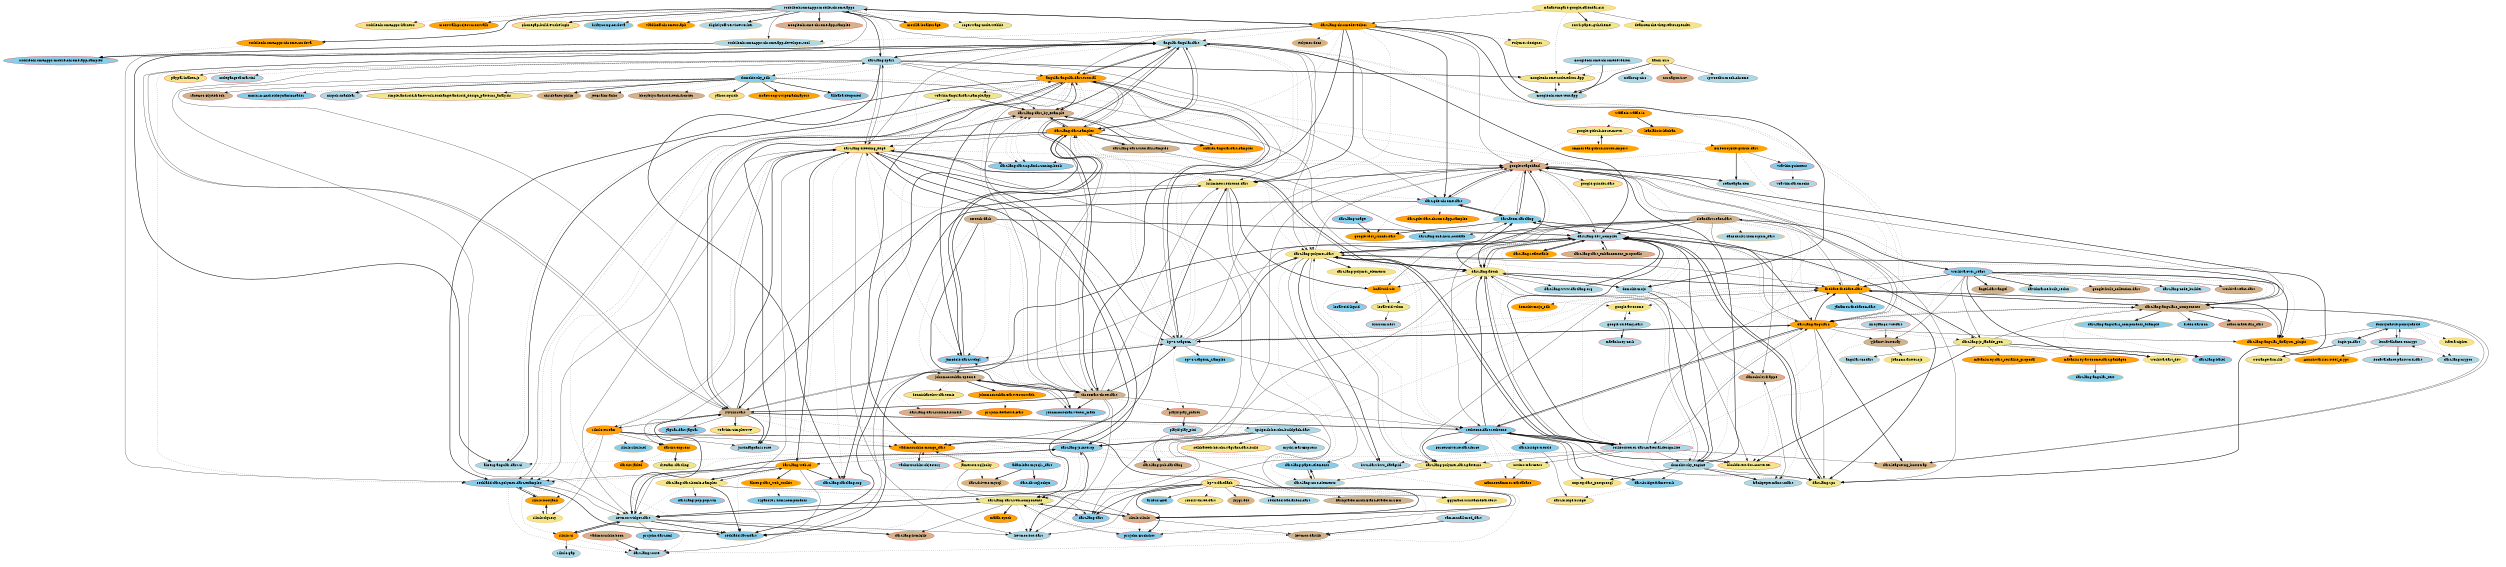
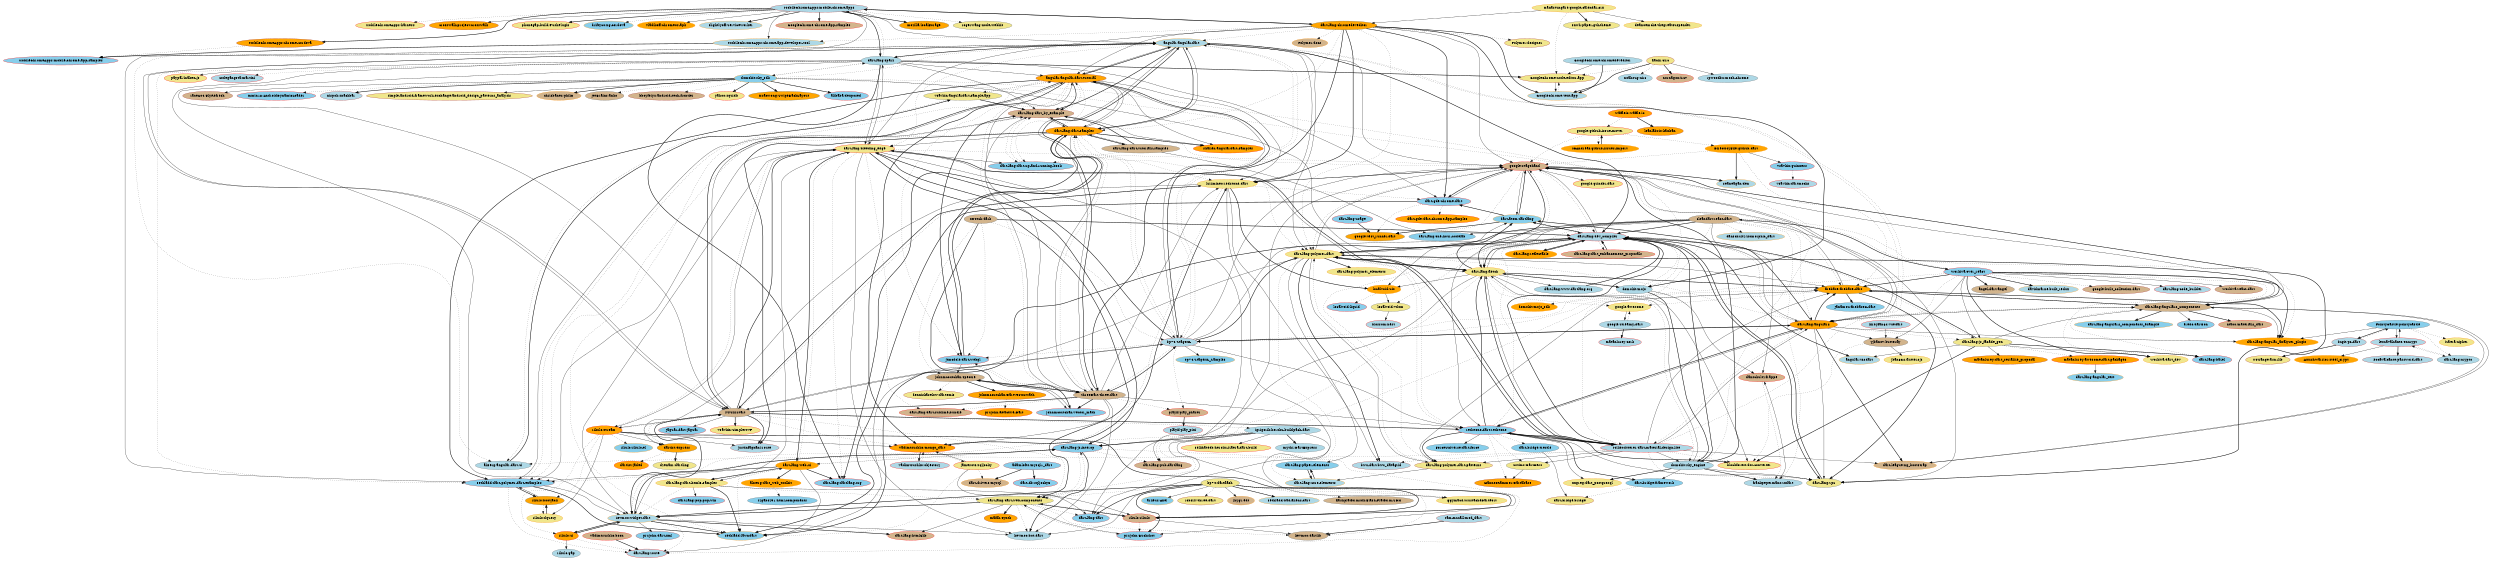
(139, 69) -> (139, 69)
(1479, 210) -> none
(1010, 250) -> (1021, 403)
none -> (1741, 282)
(1226, 448) -> (1226, 448)
(1220, 483) -> (1220, 483)
